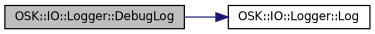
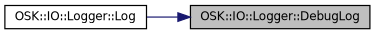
(200, 17) -> (162, 17)
